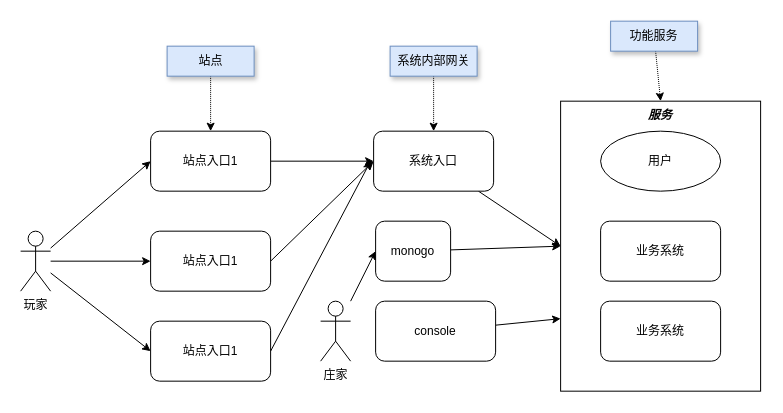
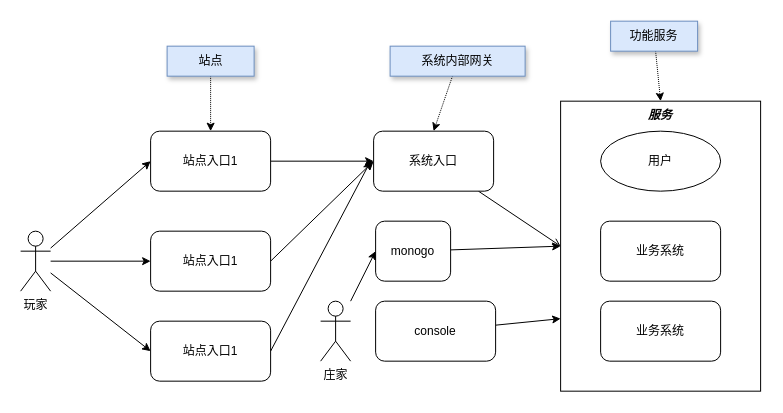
(434, 61) -> (458, 61)
(554, 242) -> (555, 243)
